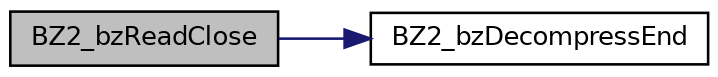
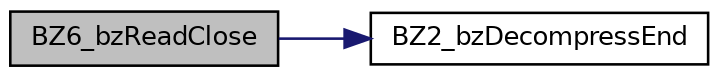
(144, 39) -> (144, 39)
